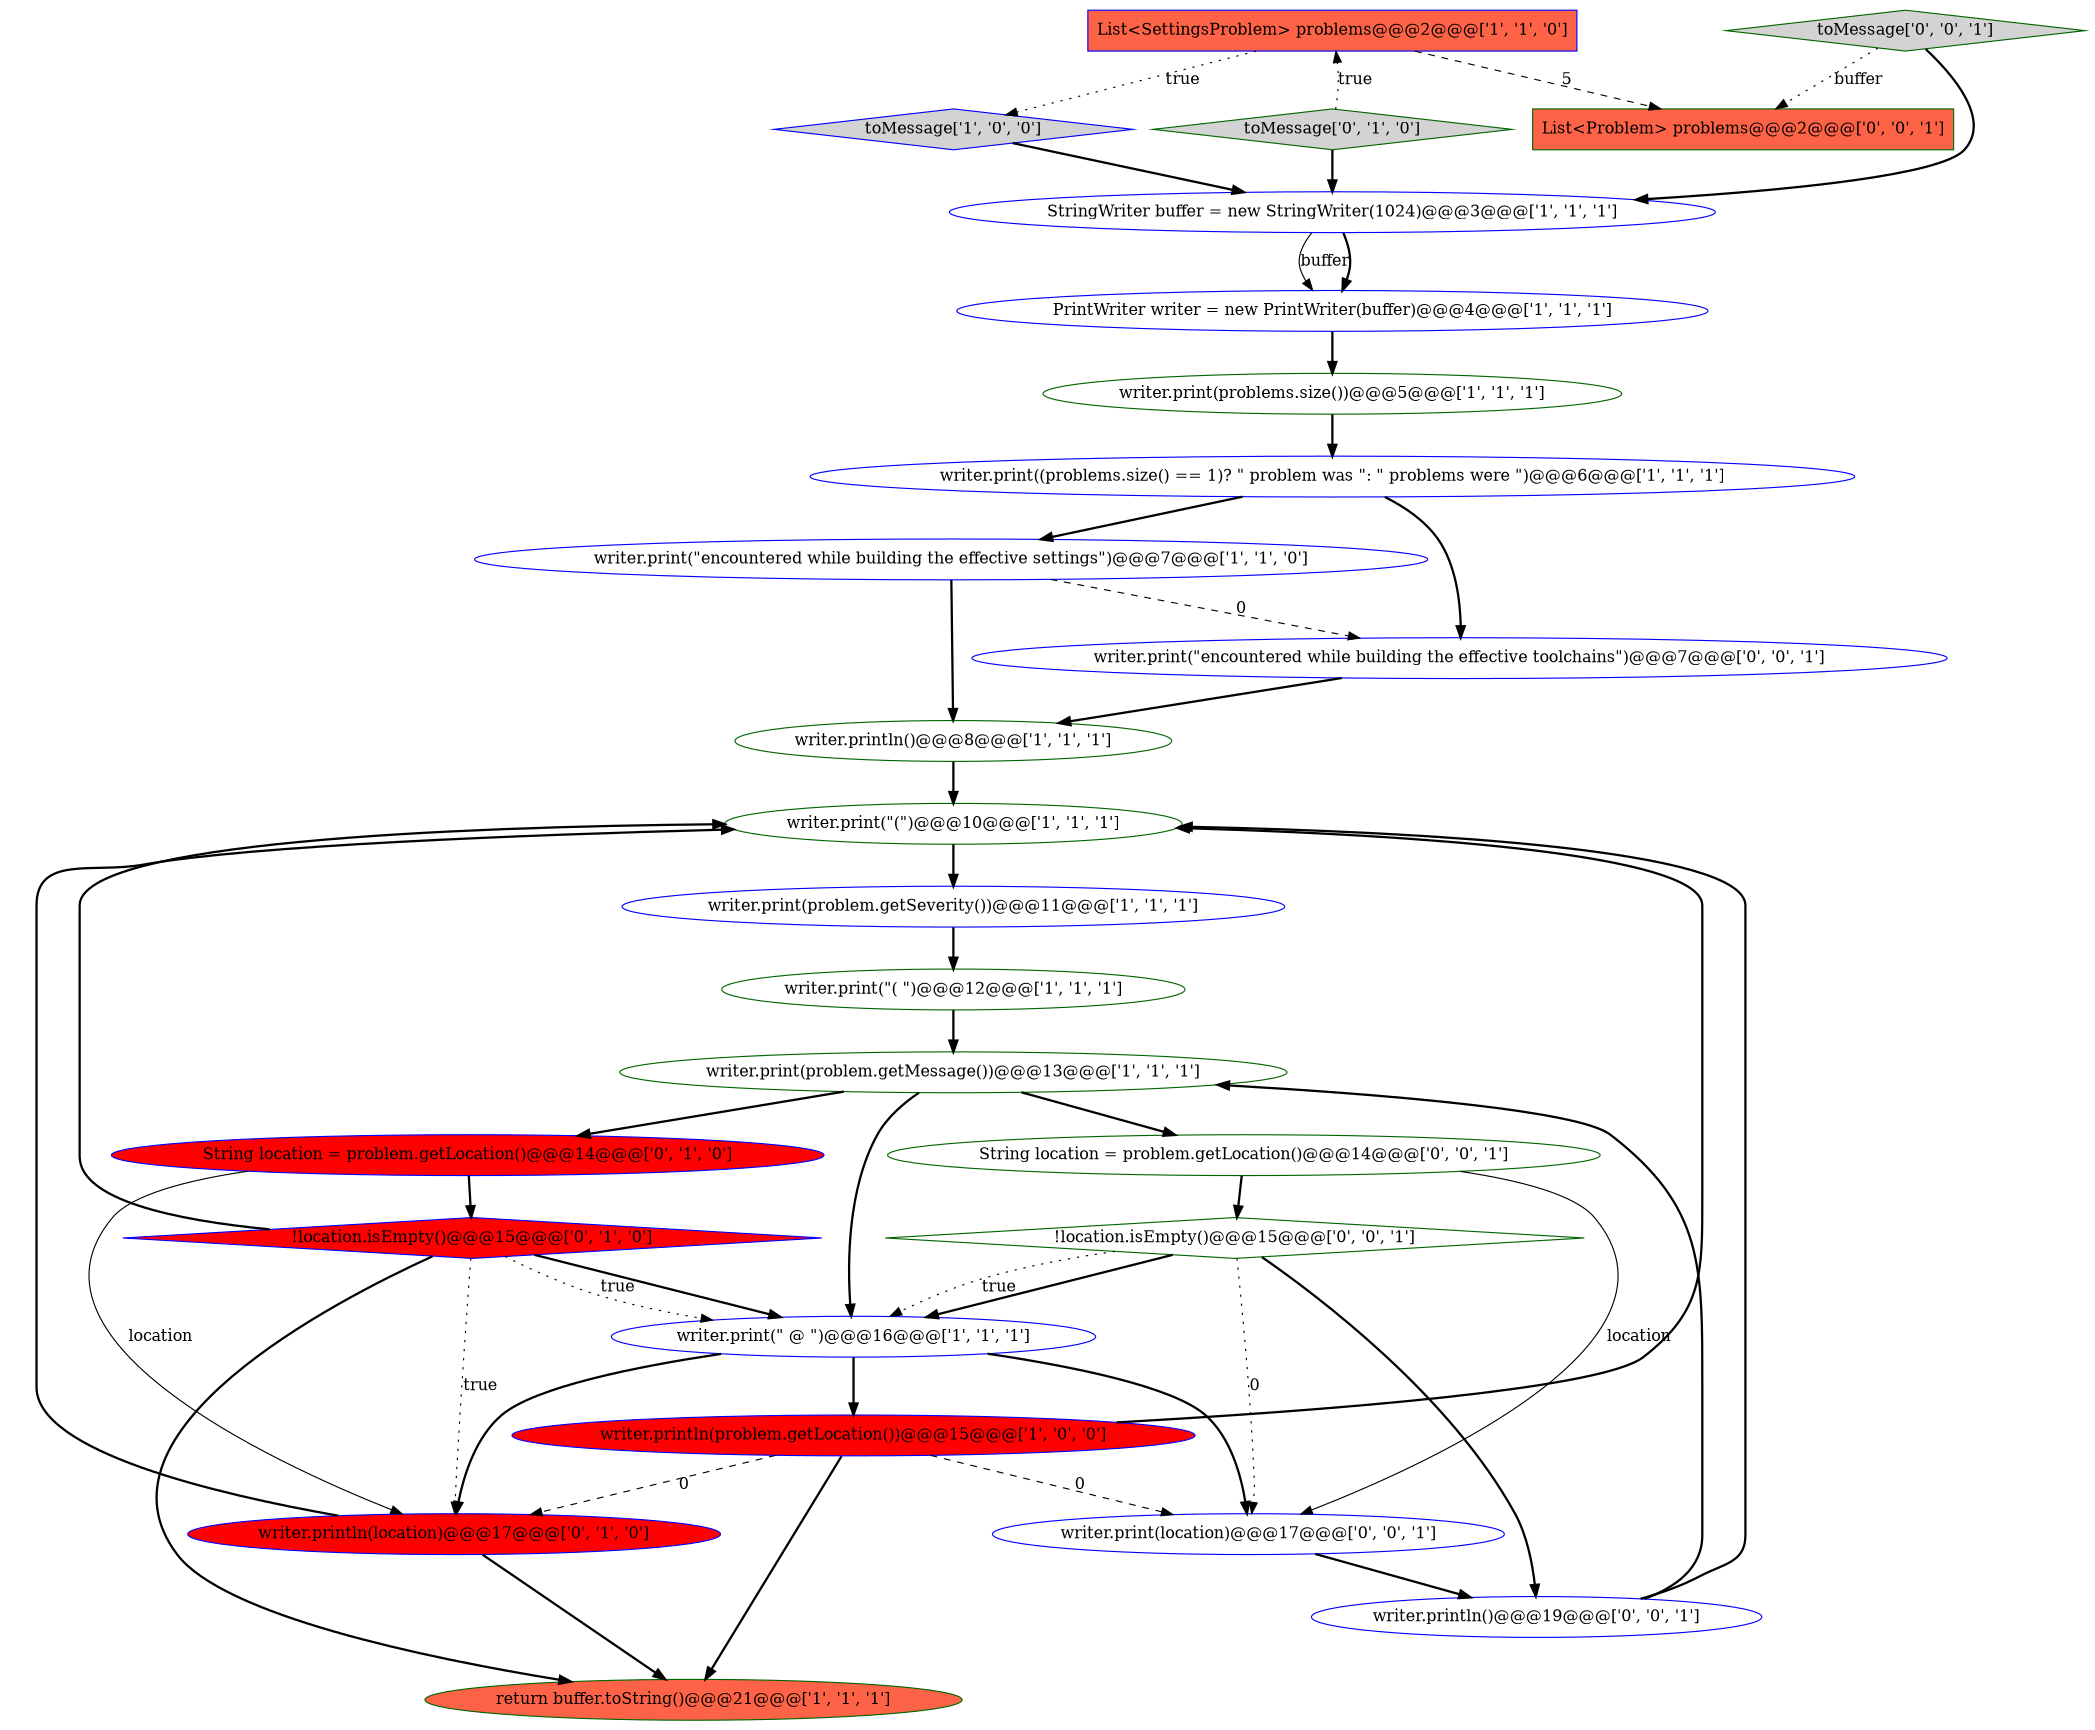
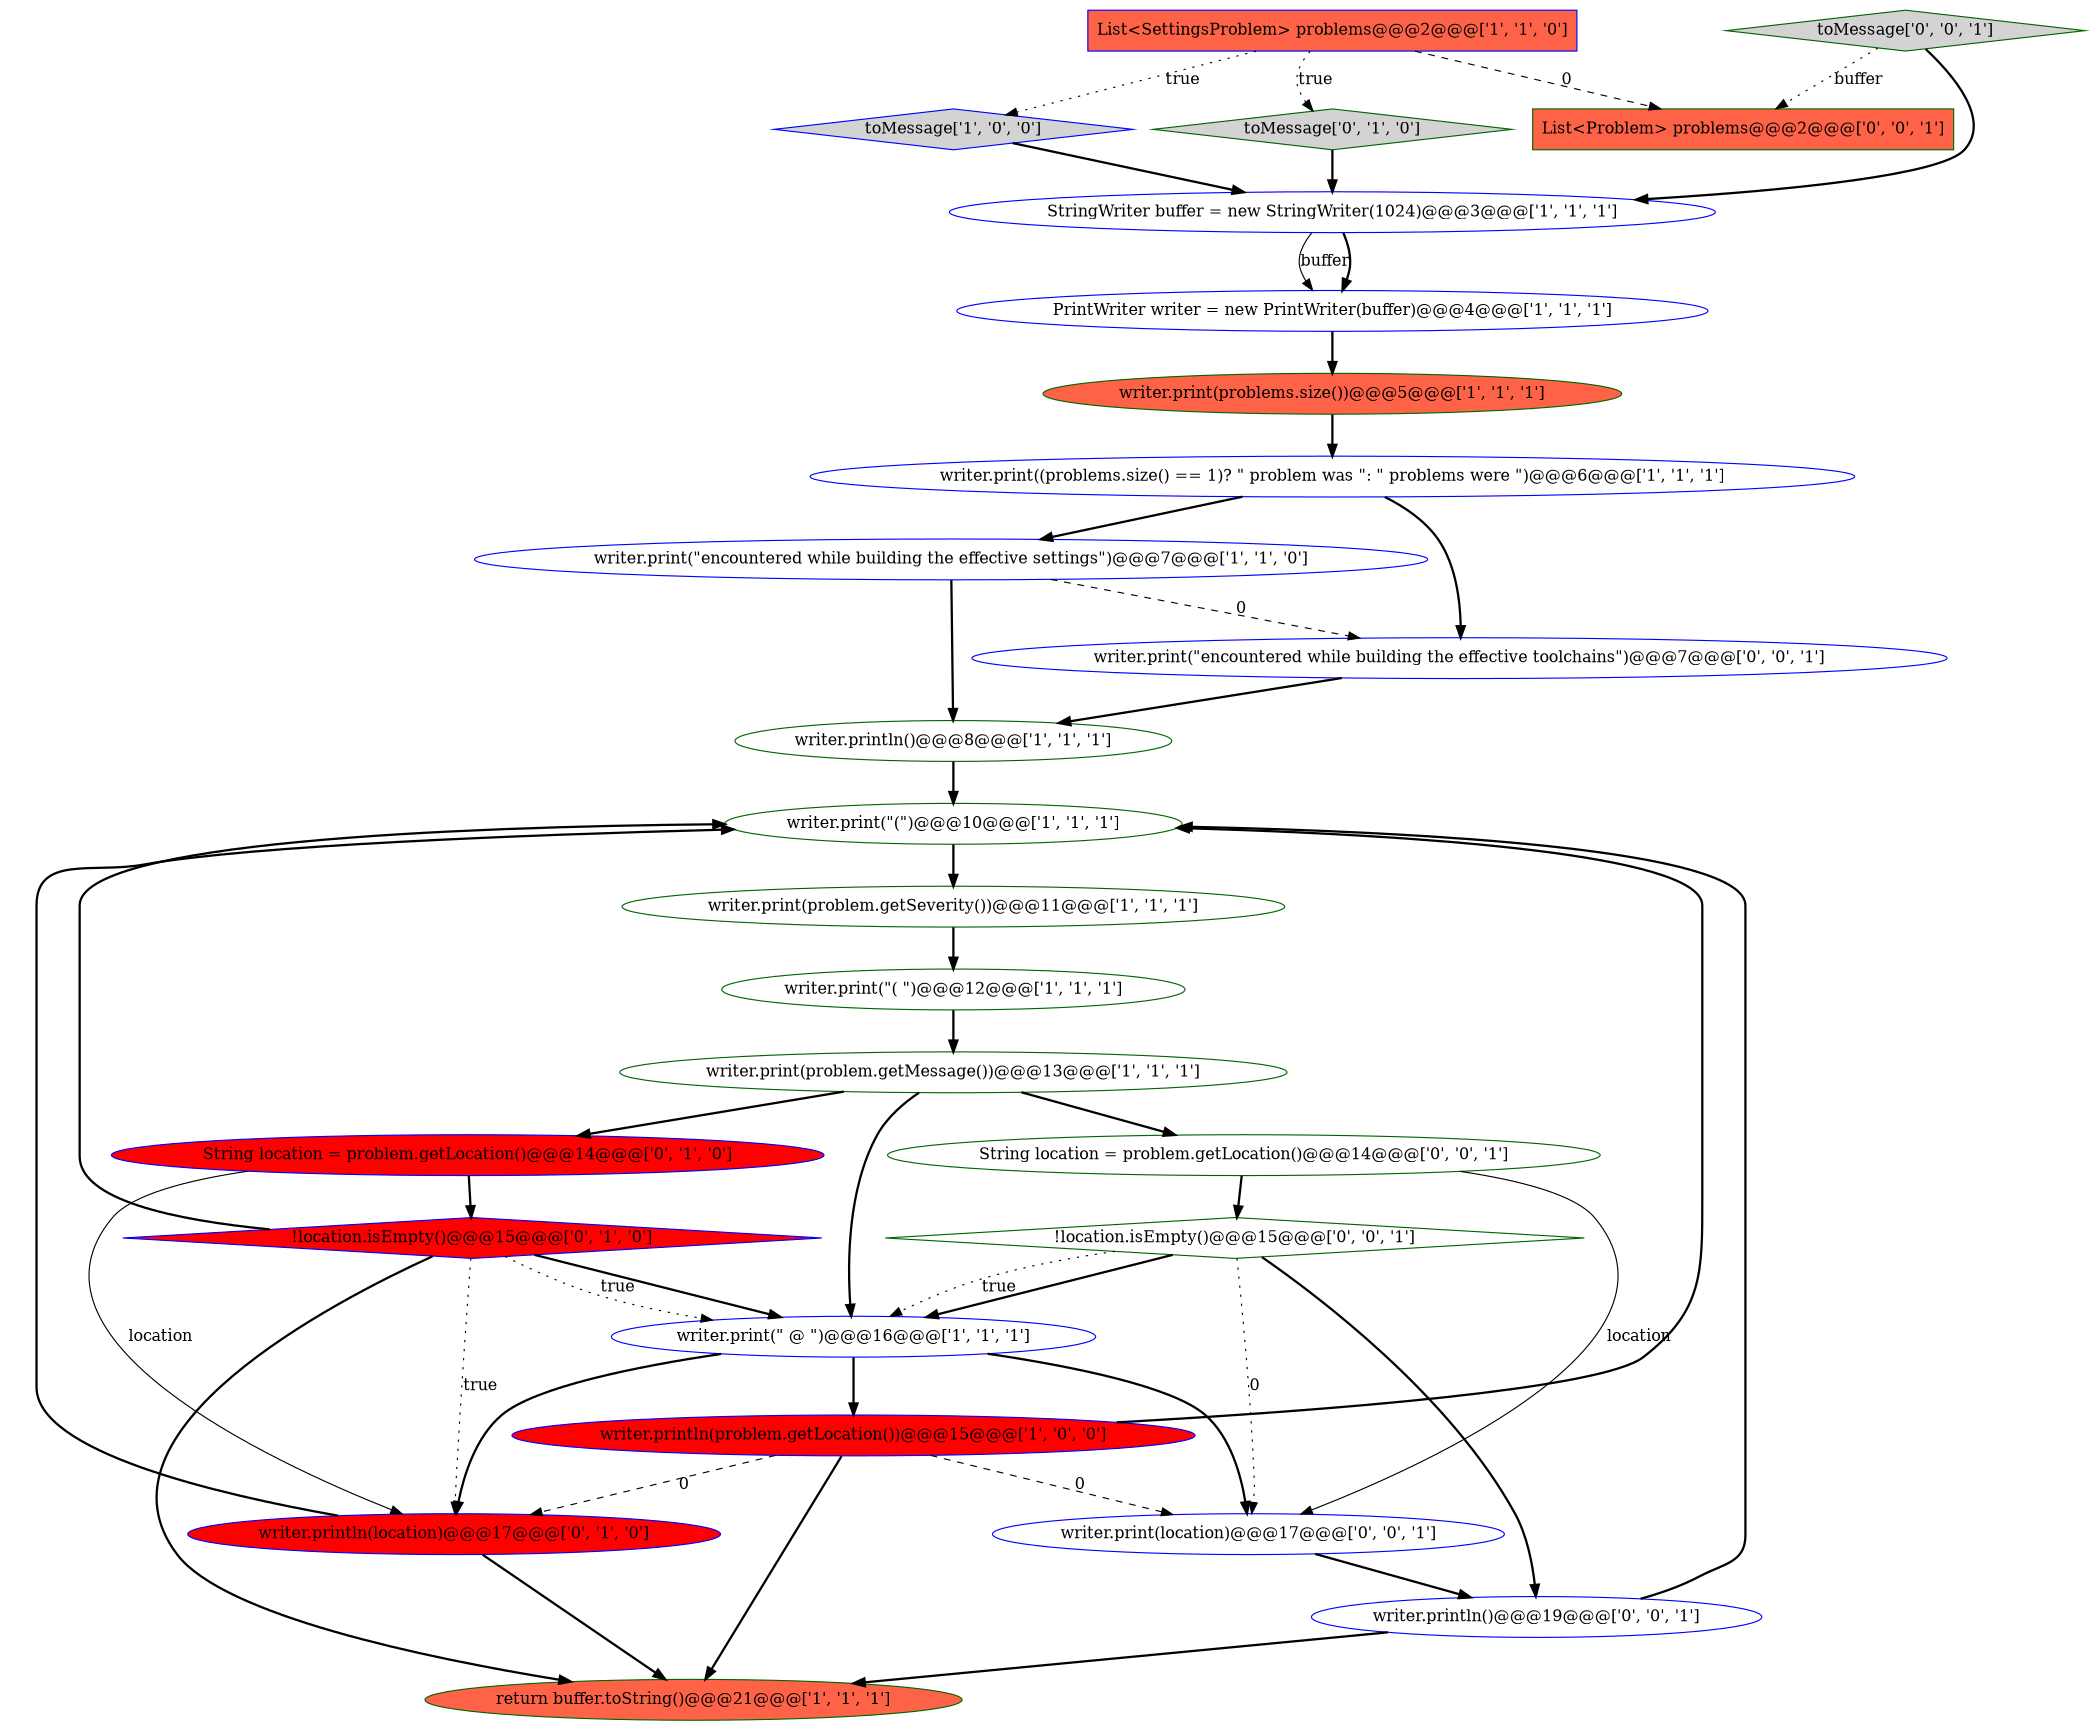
(1567, 80) -> (1567, 80)
(1338, 86) -> (1297, 76)
(1332, 394) -> (1332, 394)
(953, 907) -> (953, 907)
(1660, 1182) -> (1126, 1657)
